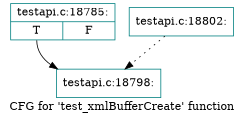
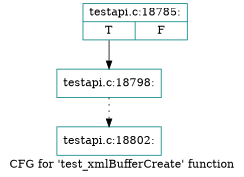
(148, 50) -> (109, 108)
